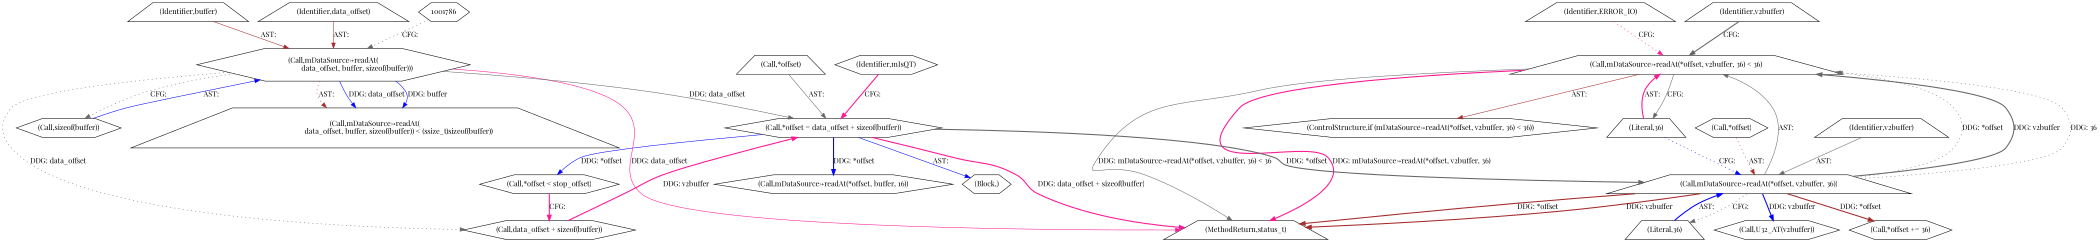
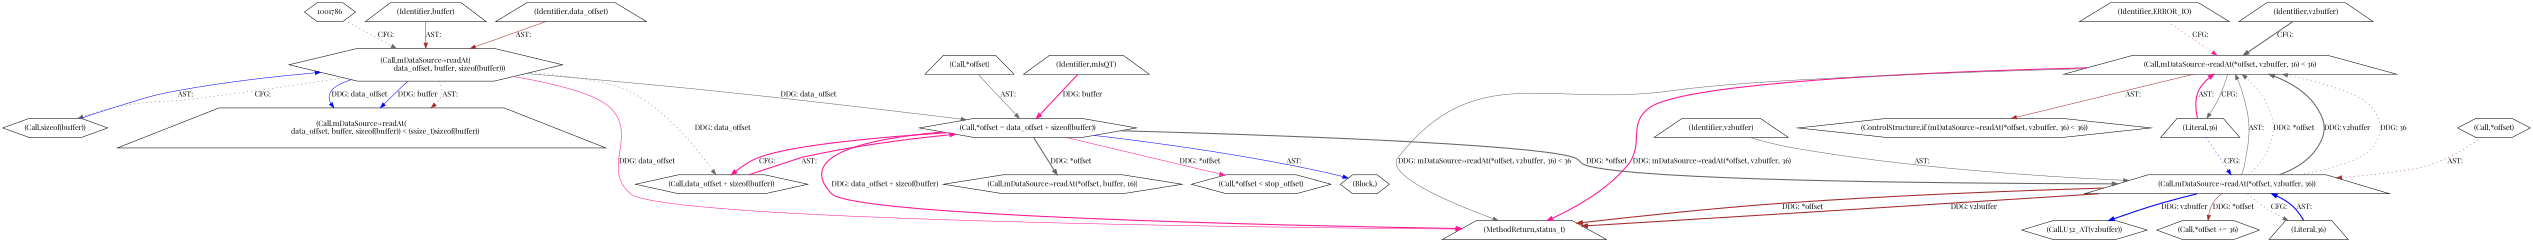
(886, 65) -> (1086, 65)
(874, 95) -> (1083, 95)
(660, 145) -> (1143, 156)
(834, 154) -> (1044, 154)
(686, 184) -> (811, 161)
(549, 205) -> (839, 142)
(1828, 207) -> (2213, 203)
